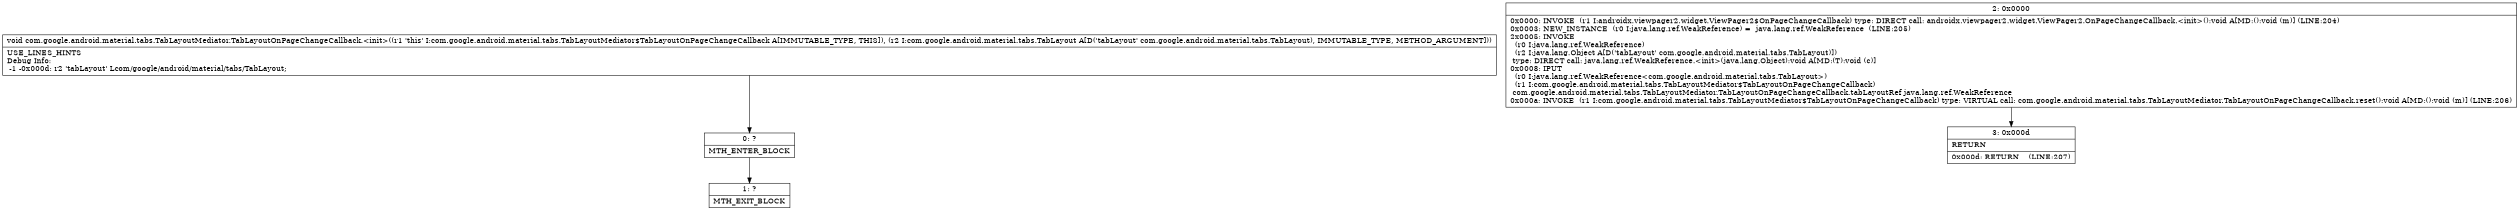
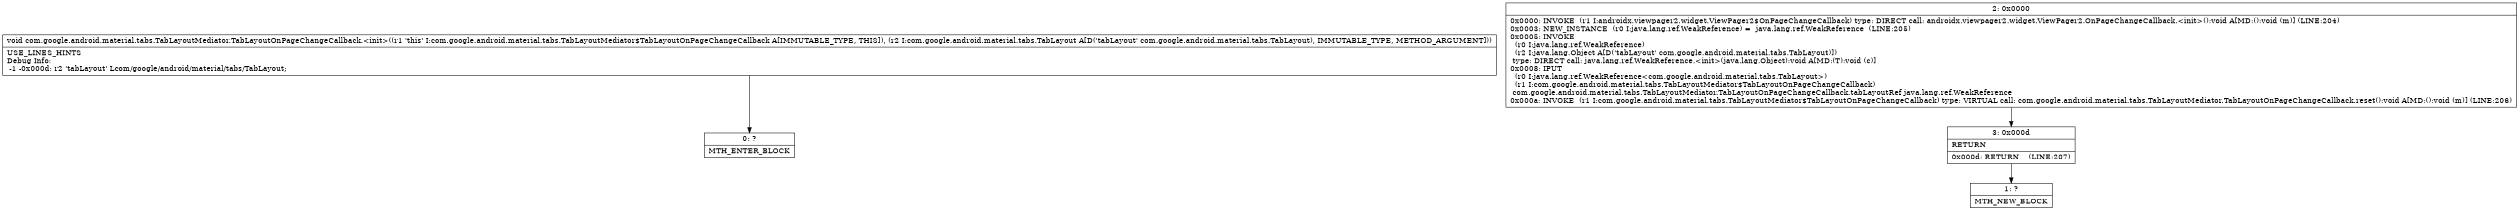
(1545, 37) -> (1545, 37)
(750, 168) -> (2011, 171)
(750, 201) -> (2011, 201)
